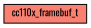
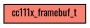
(45, 14) -> (45, 14)
